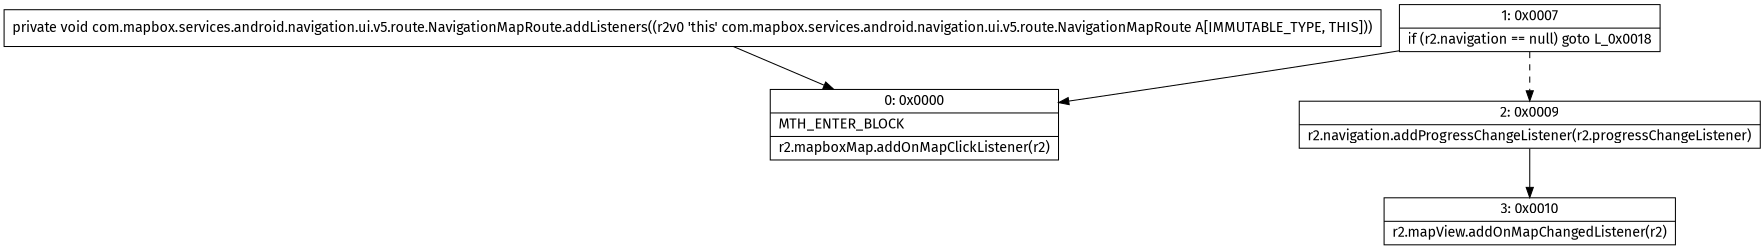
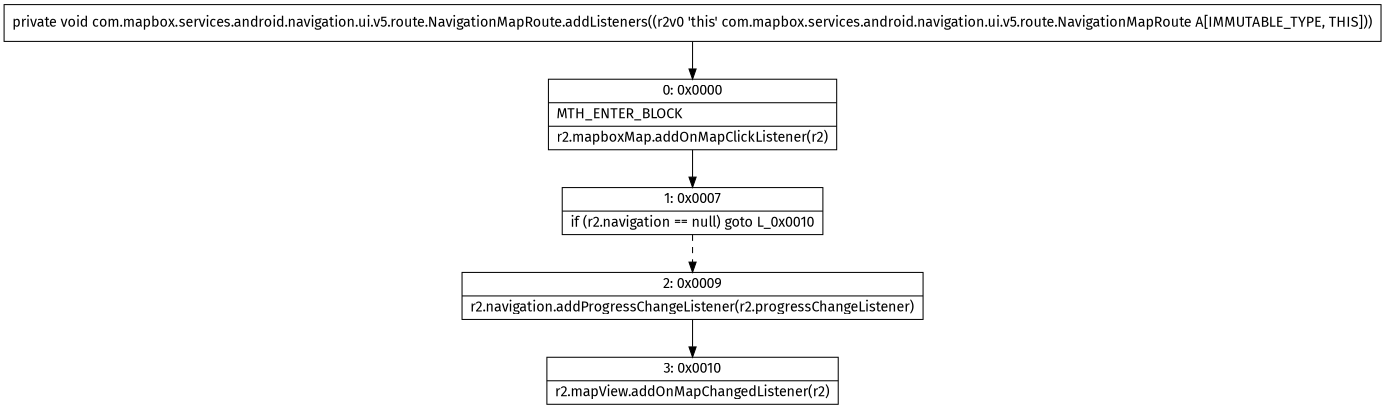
(1530, 39) -> (693, 222)
(1234, 76) -> (693, 163)
